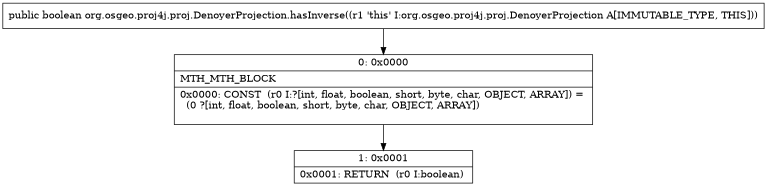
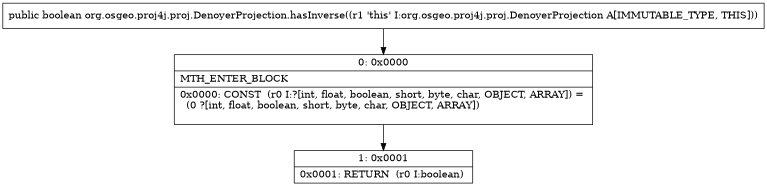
(228, 79) -> (234, 79)
